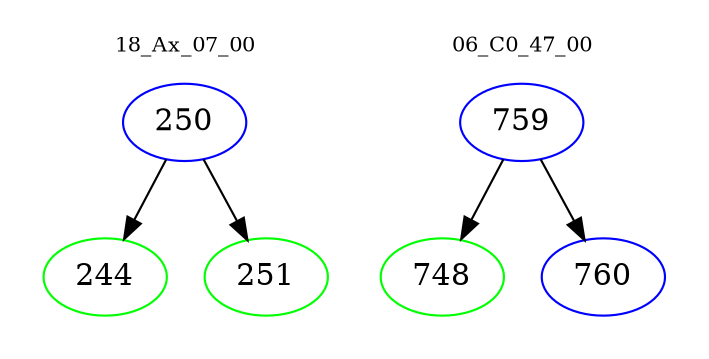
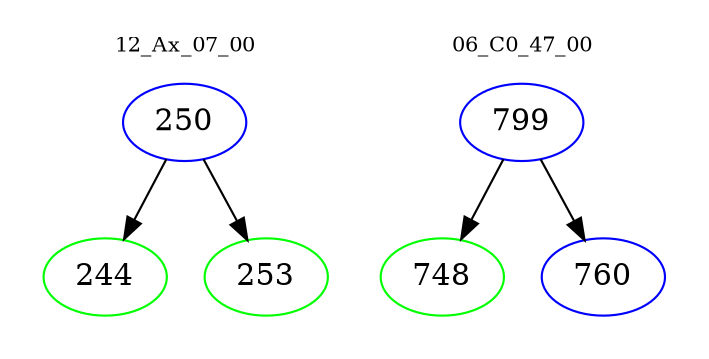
(186, 46) -> (186, 46)
(522, 122) -> (522, 122)
(266, 277) -> (266, 277)
